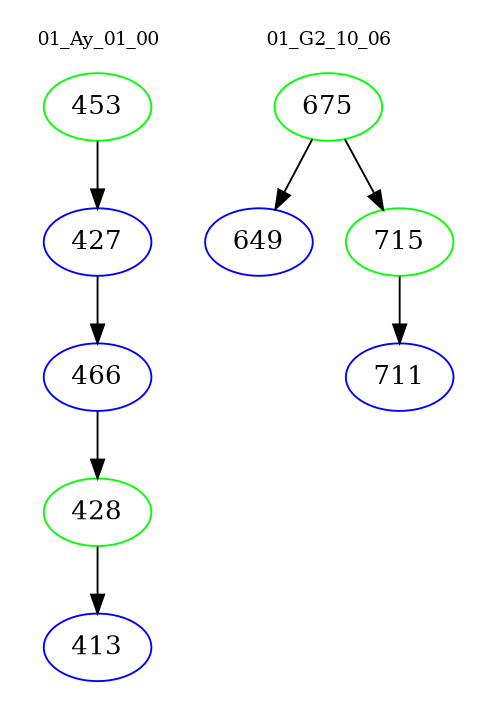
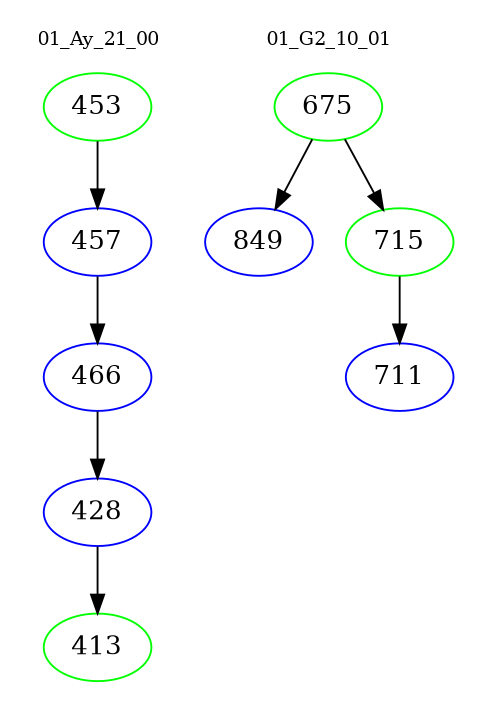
(99, 40) -> (99, 40)
(329, 40) -> (329, 40)
(98, 242) -> (98, 242)
(259, 242) -> (259, 242)
(98, 512) -> (98, 512)
(98, 647) -> (98, 647)
